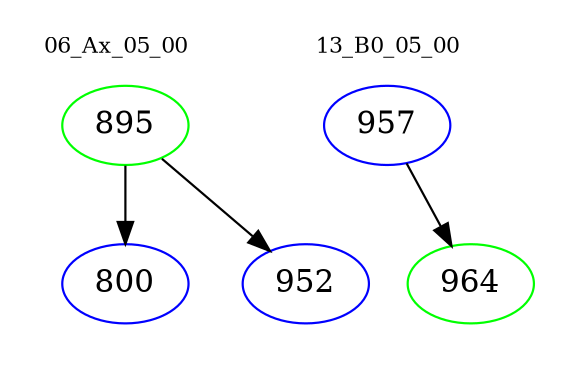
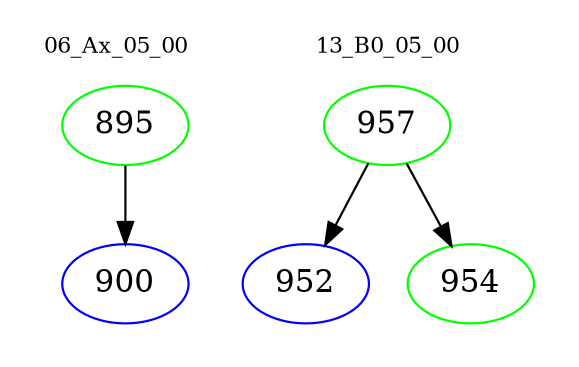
(387, 125) -> (387, 125)
(191, 184) -> (352, 194)
(125, 284) -> (125, 284)
(471, 284) -> (471, 284)
